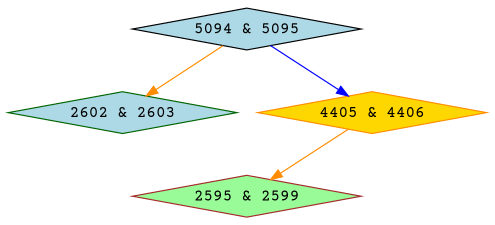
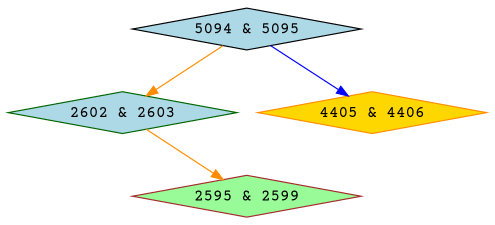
(314, 151) -> (180, 151)
